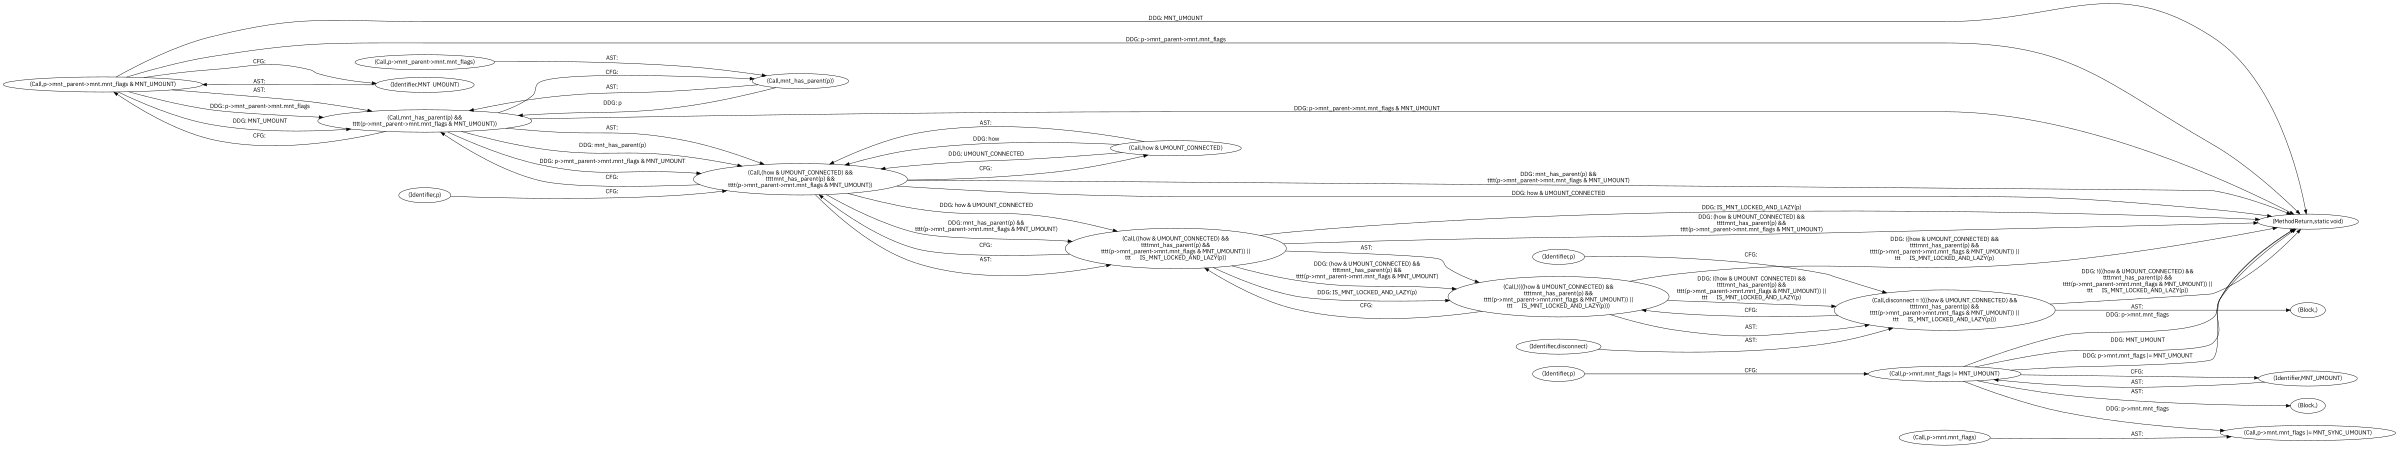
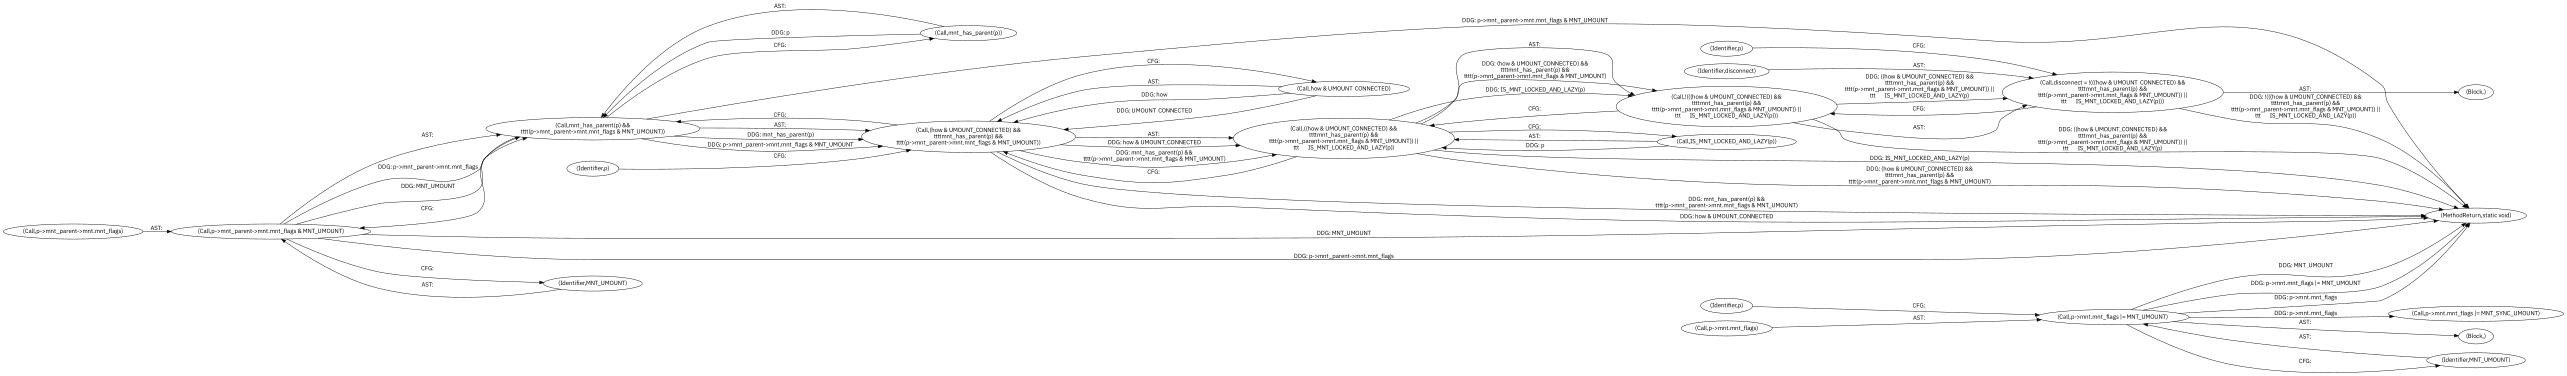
(628, 63) -> (155, 232)
none -> (1727, 142)
(2109, 438) -> (1904, 324)
